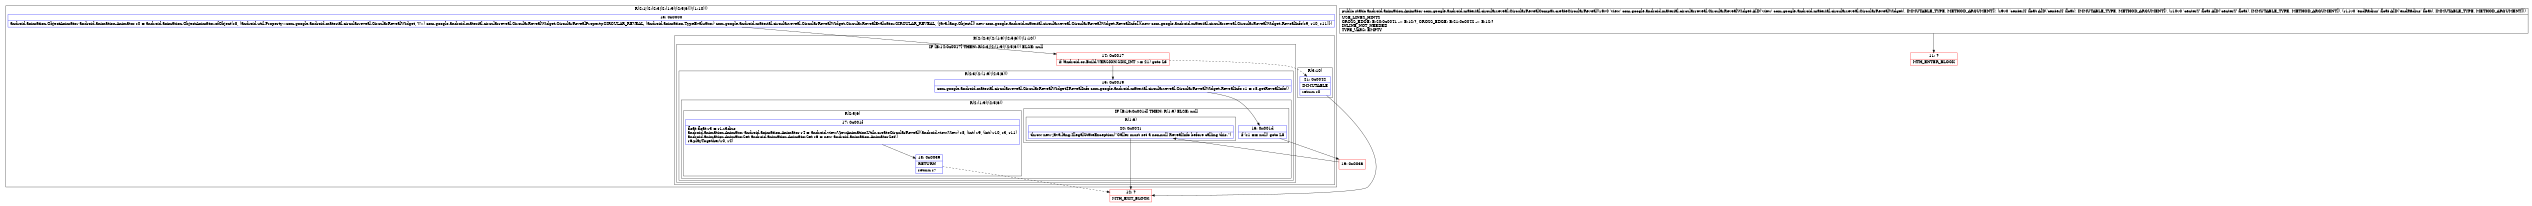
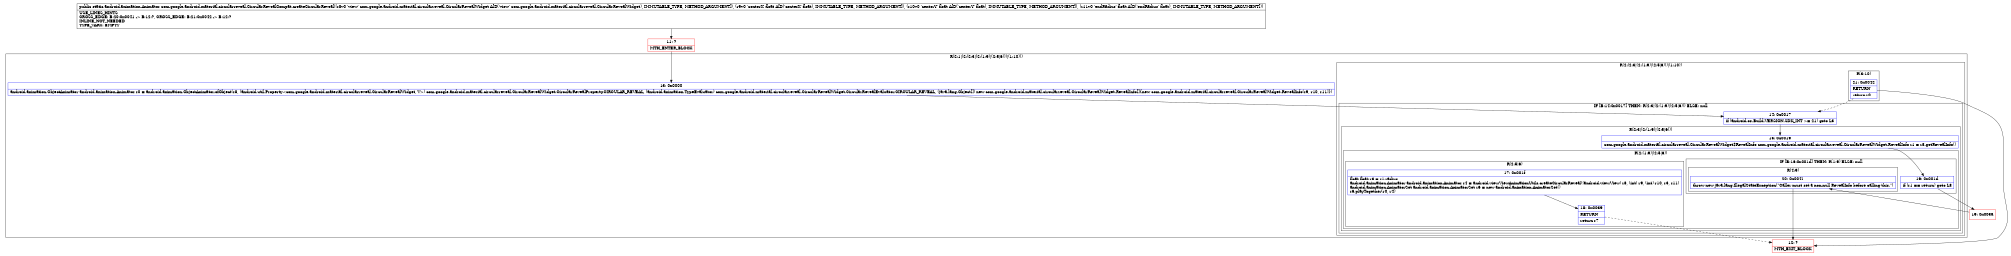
(1113, 59) -> (1780, 118)
(1238, 62) -> (1837, 106)
none -> (671, 66)
(1315, 86) -> (1861, 89)
(1131, 120) -> (1793, 171)
(1263, 135) -> (1927, 185)
